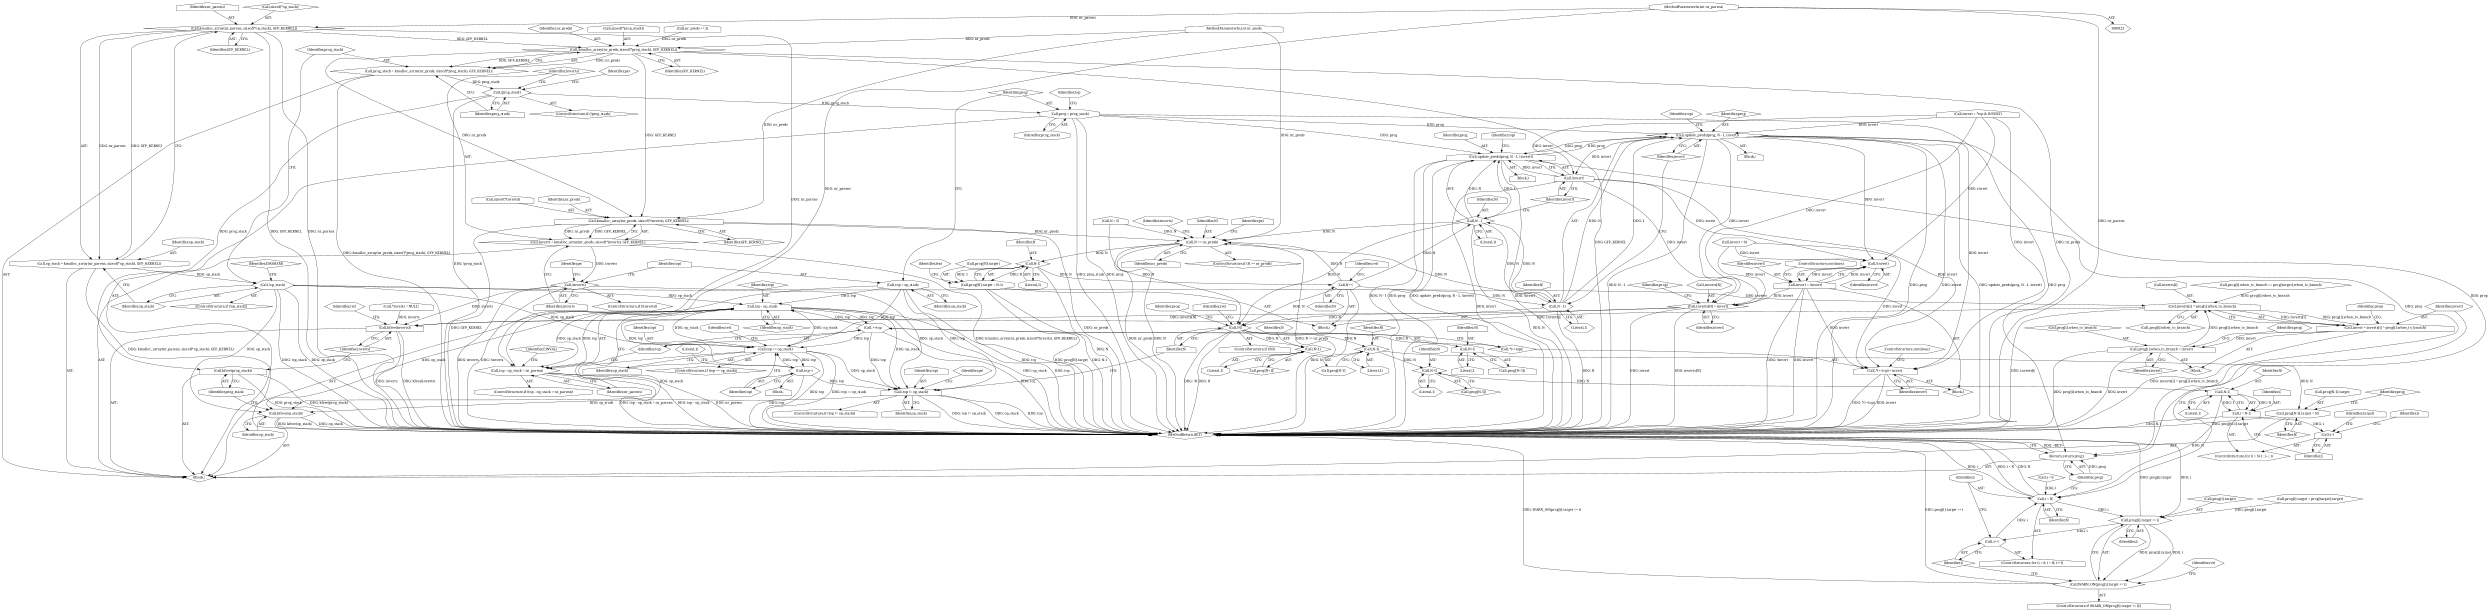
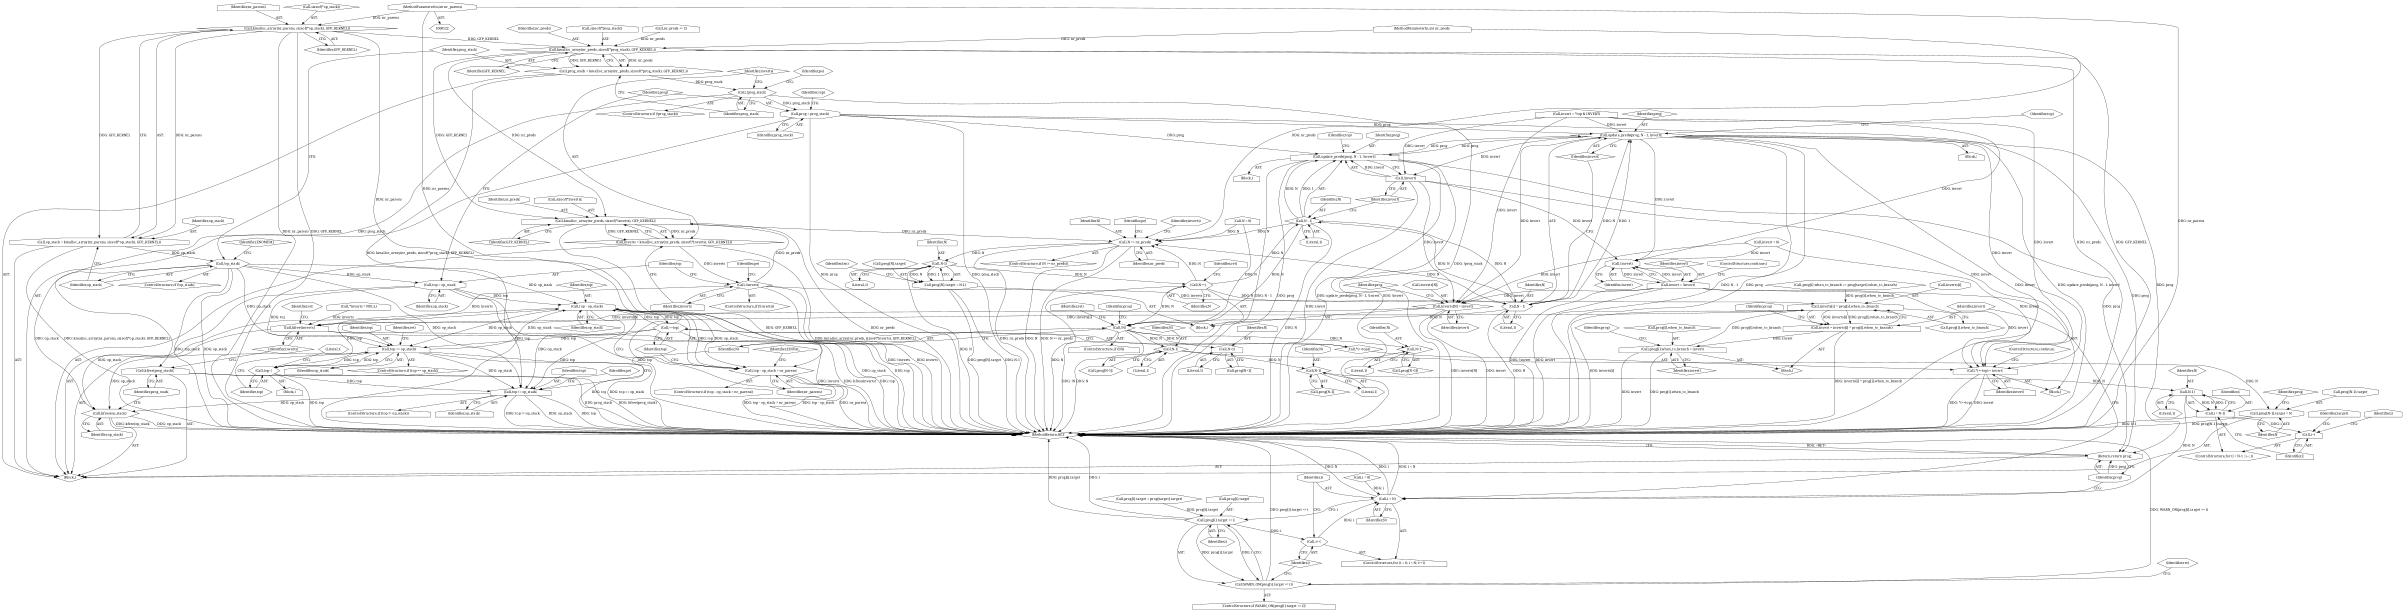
(892, 79) -> (771, 232)
none -> (330, 274)
(2220, 499) -> (1235, 499)
(2103, 510) -> (1333, 510)
